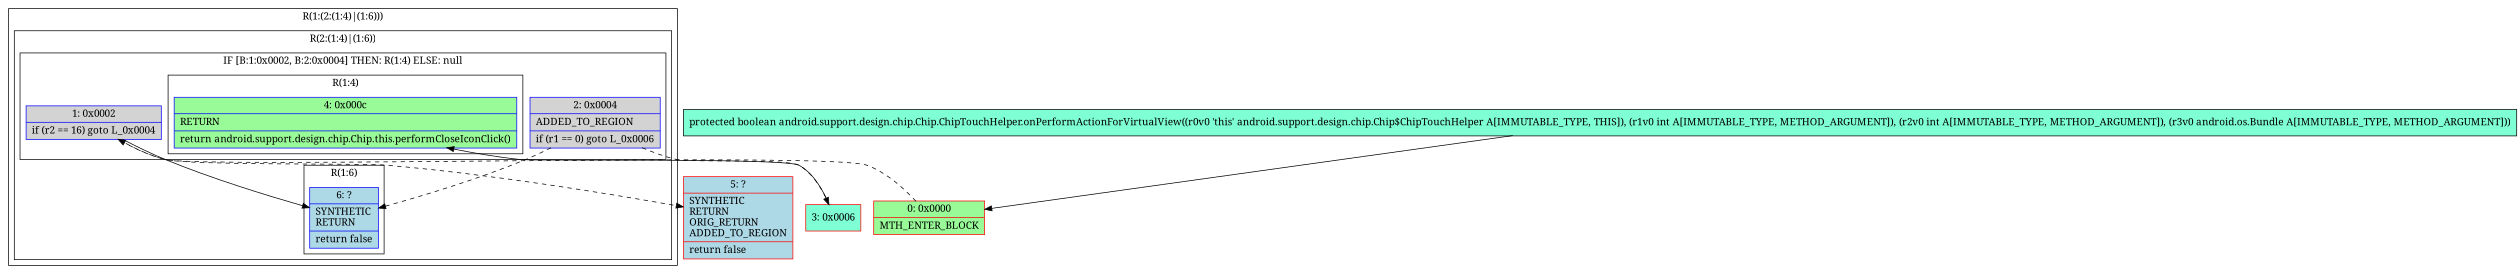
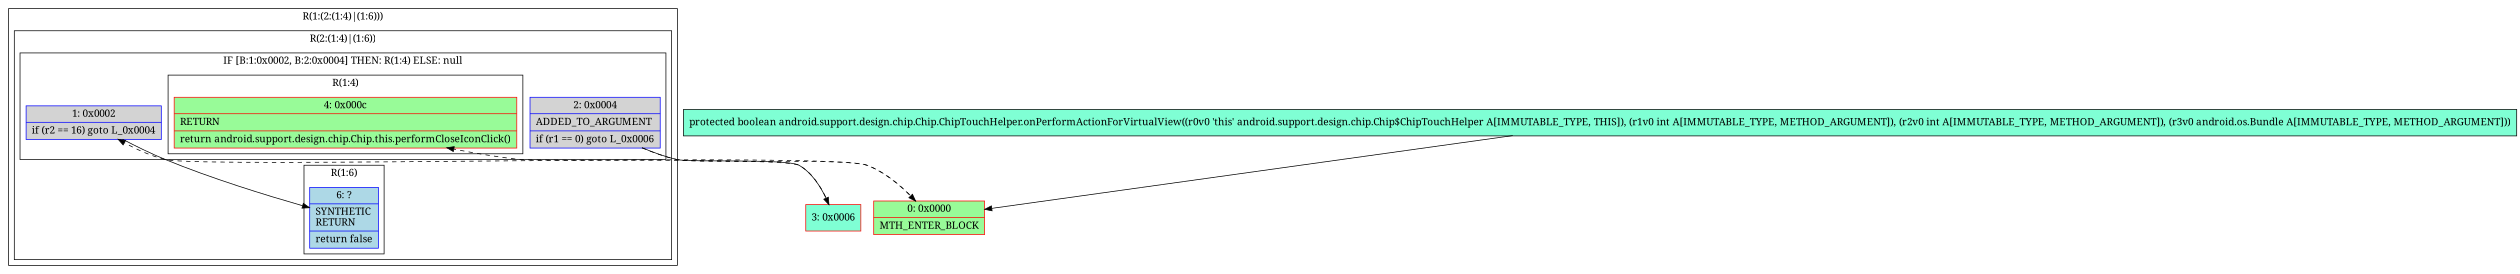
(585, 122) -> (594, 122)
(345, 123) -> (345, 123)
(652, 160) -> (652, 160)
(741, 161) -> (741, 161)
(470, 180) -> (780, 161)
(738, 218) -> none
